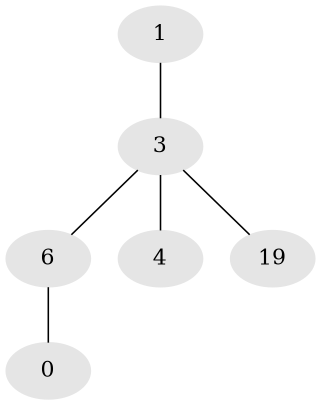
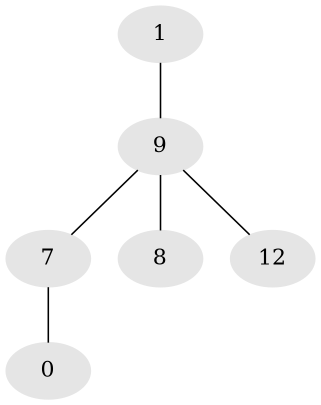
(161, 146) -> (161, 146)
(48, 259) -> (48, 259)
(161, 259) -> (161, 259)
(273, 259) -> (273, 259)
